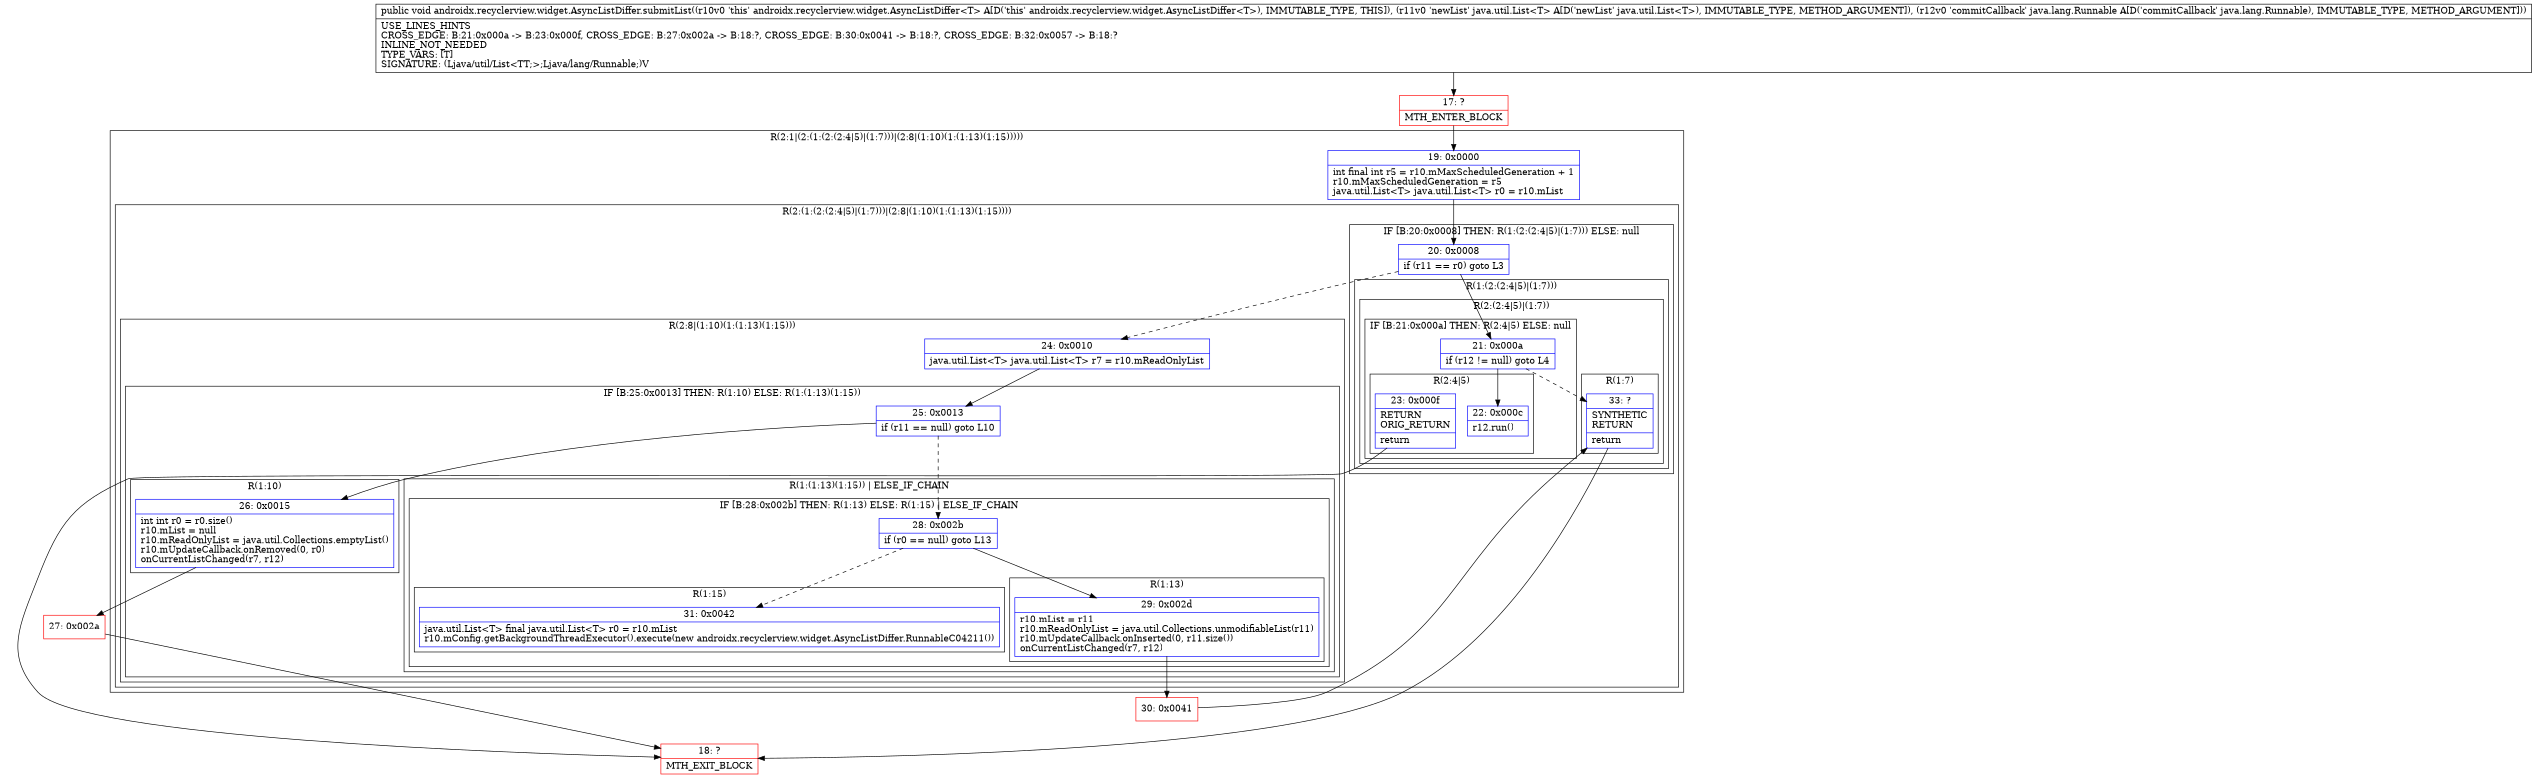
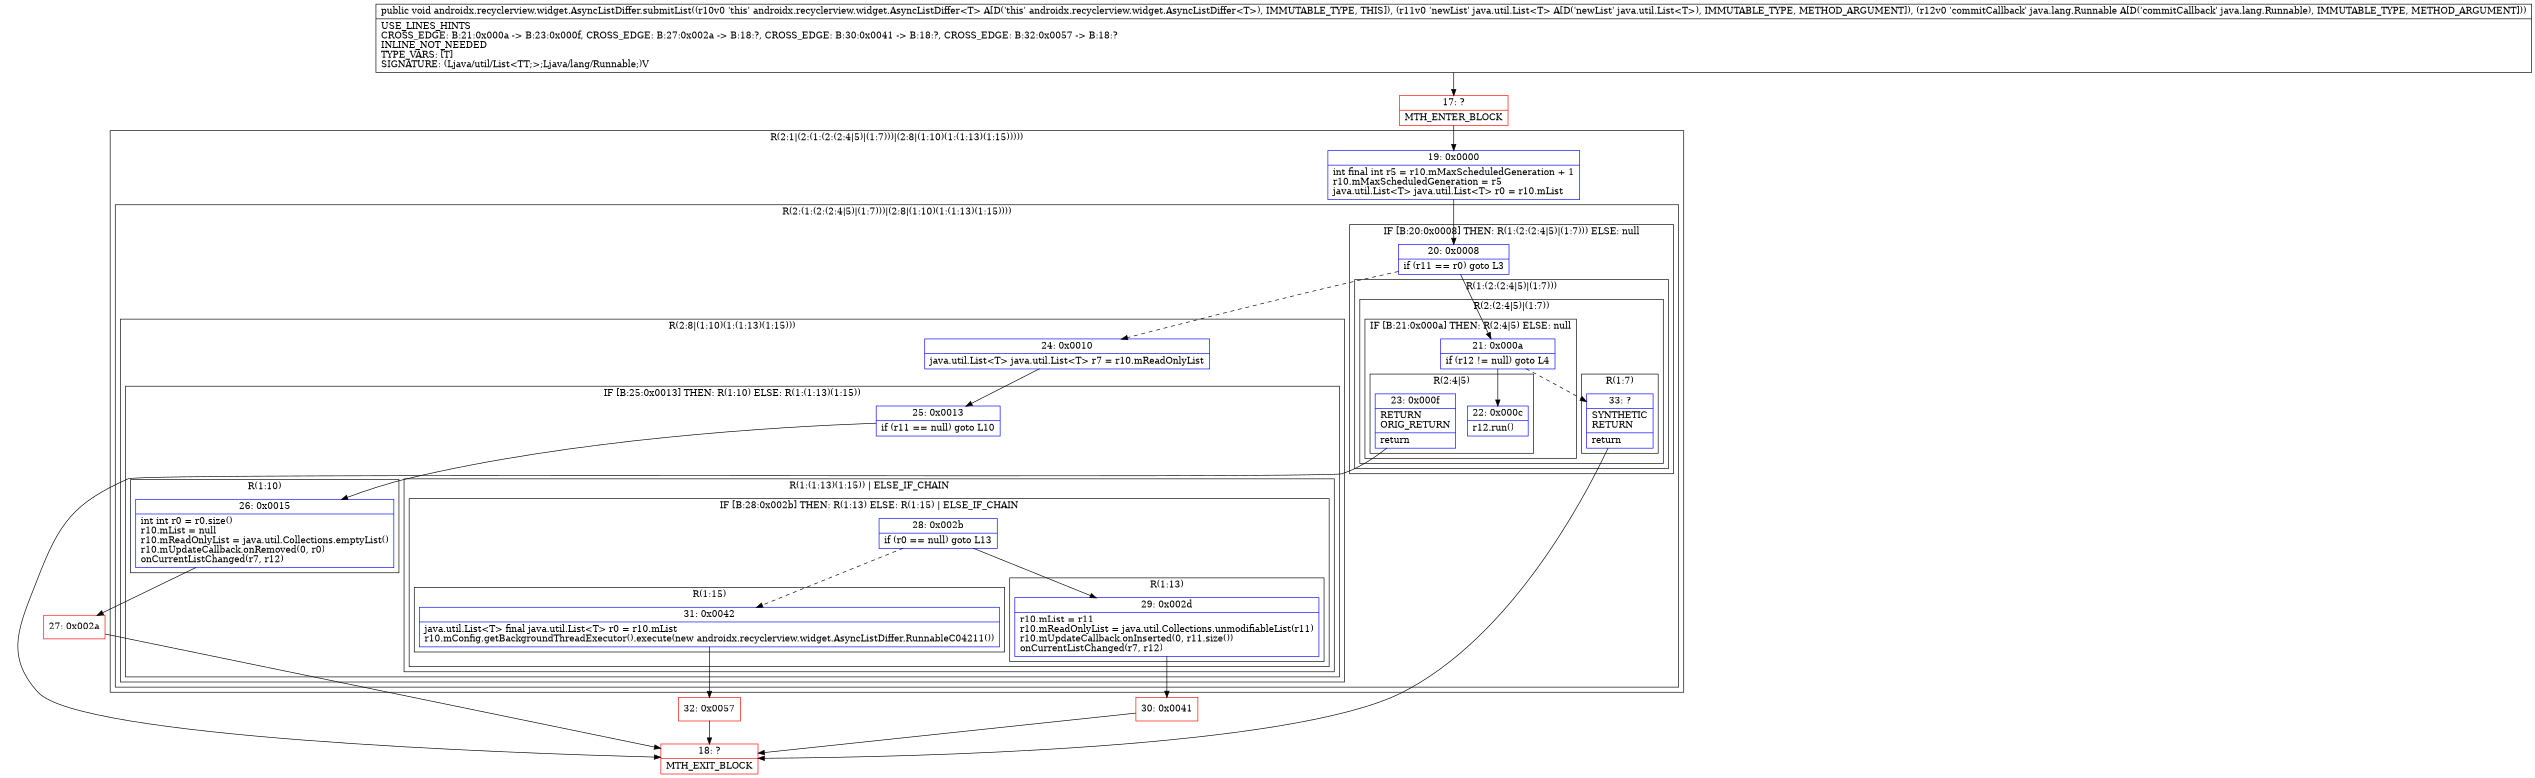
(938, 470) -> none
(1419, 630) -> (950, 733)
none -> (709, 709)
